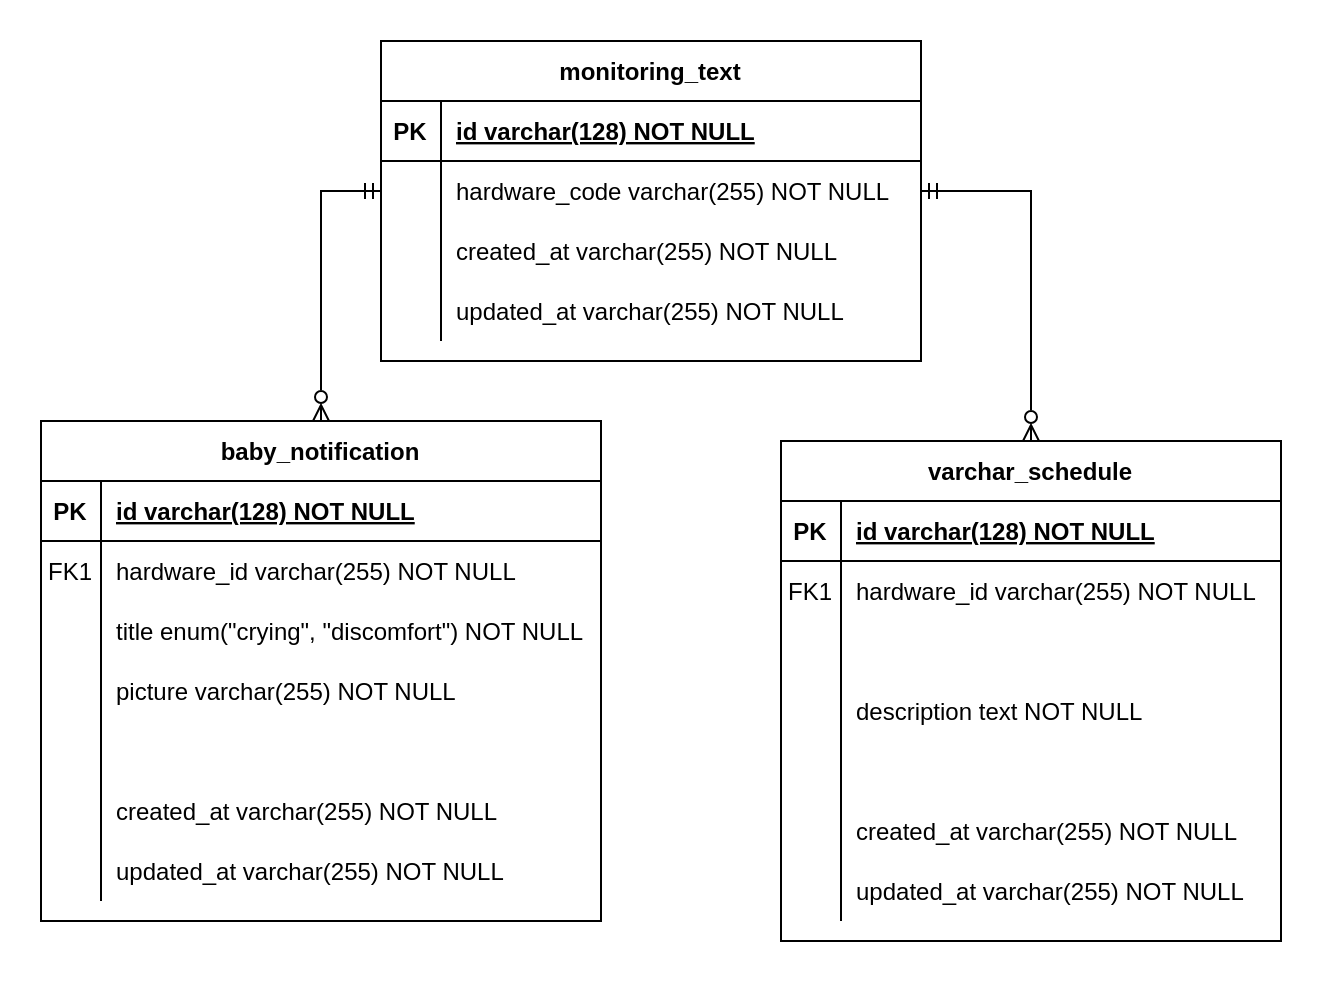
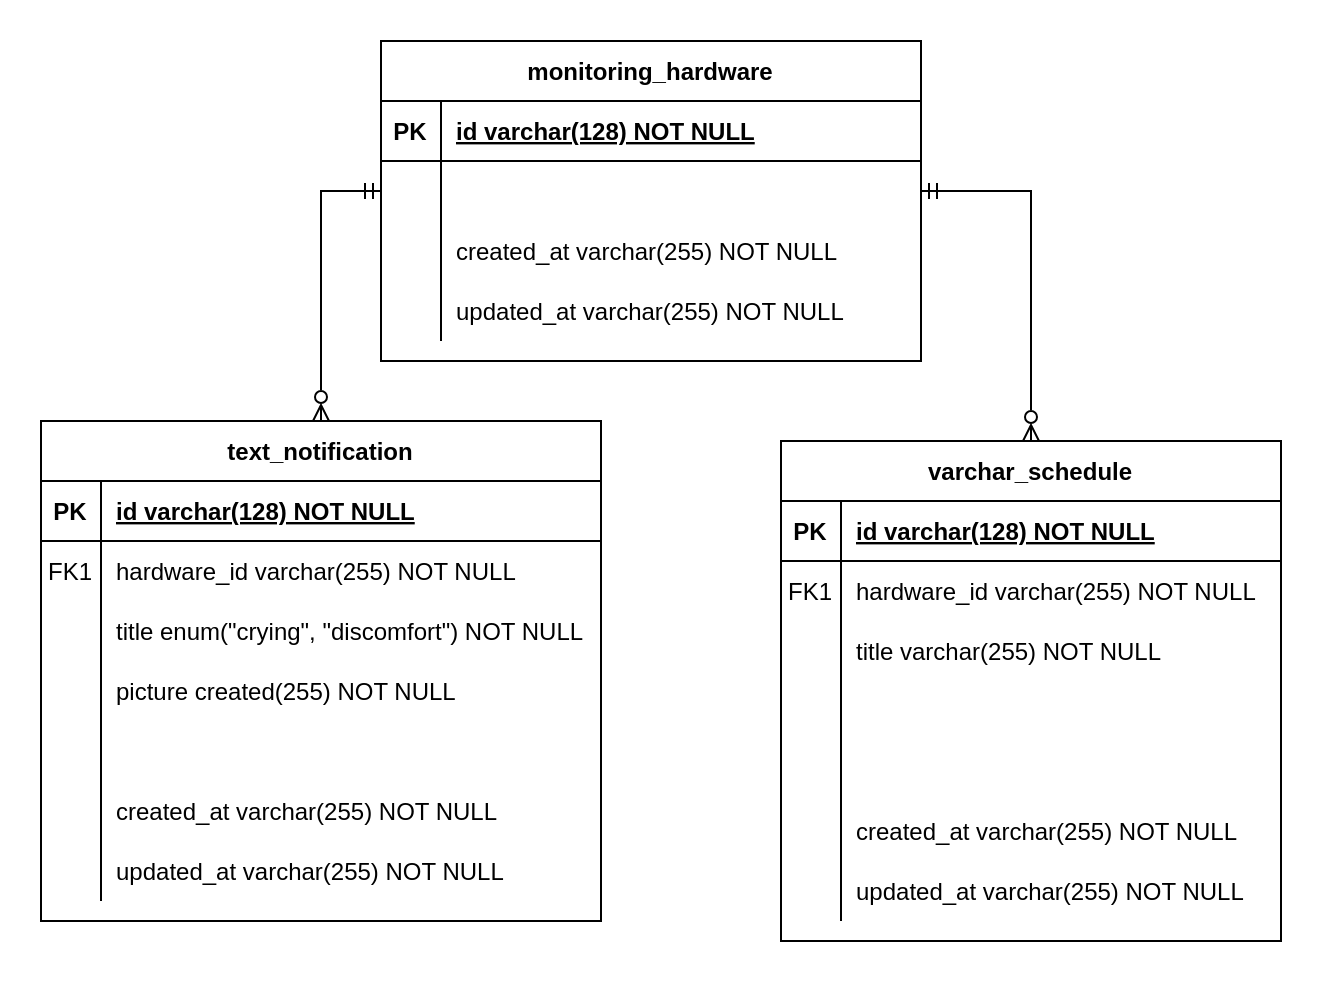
(650, 72) -> (650, 72)
(681, 191) -> none
(320, 452) -> (320, 452)
none -> (1061, 651)
(298, 692) -> (298, 692)
(1061, 711) -> none
